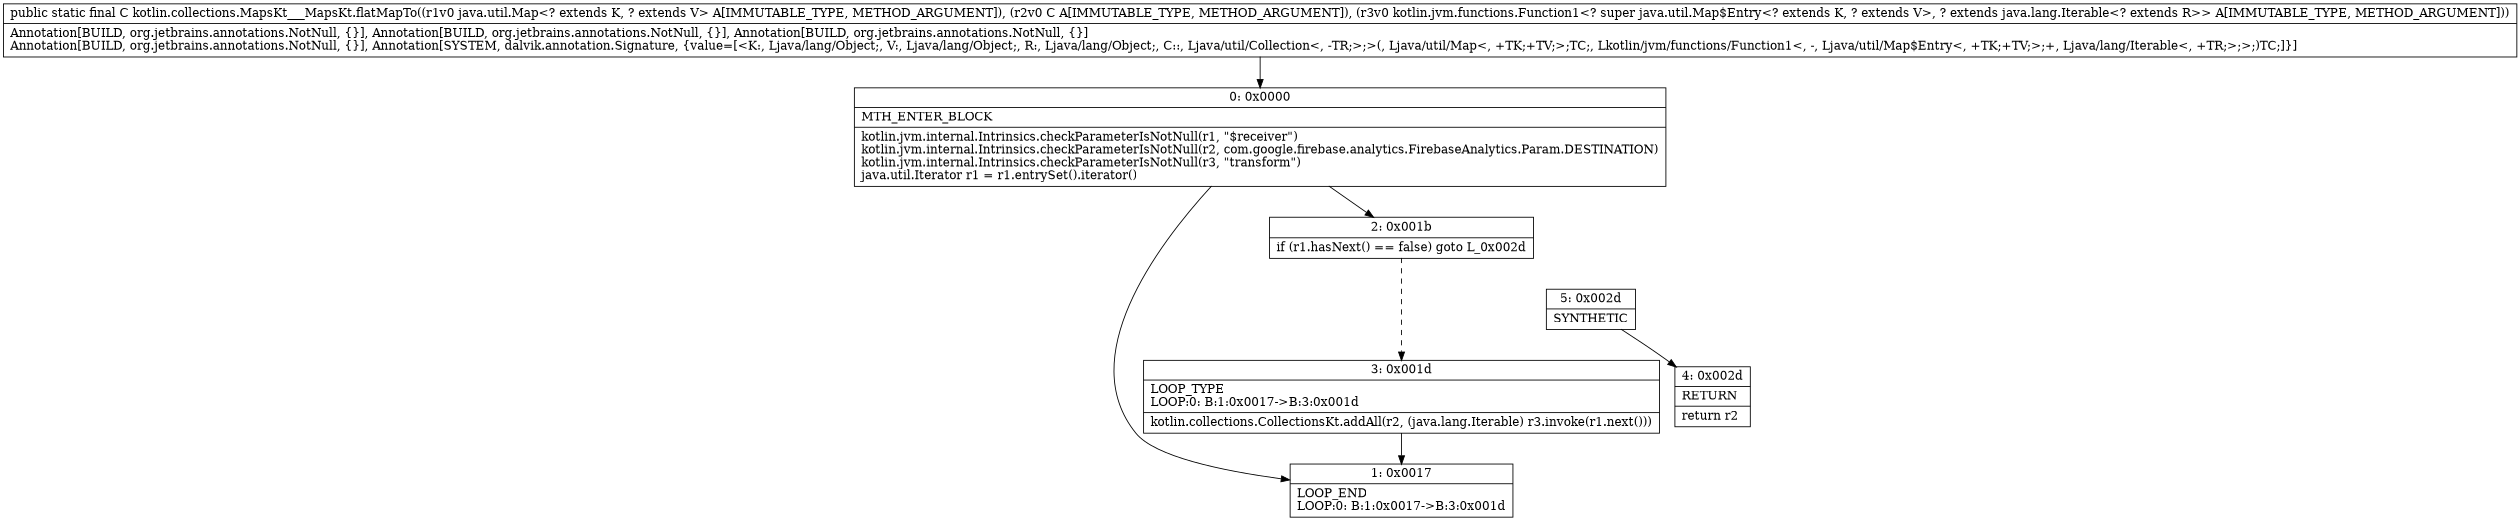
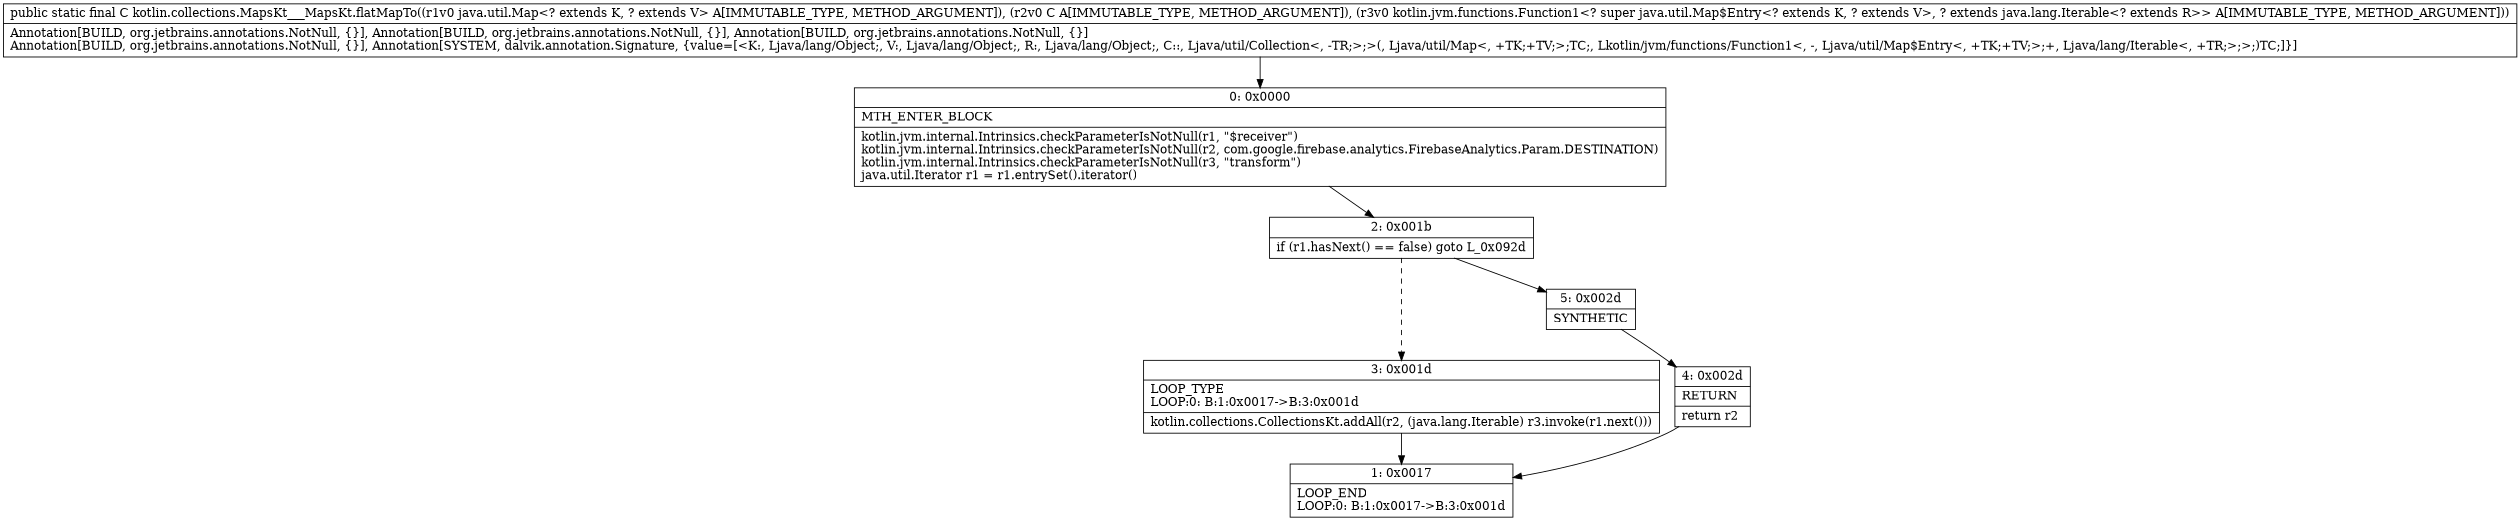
(1402, 248) -> (1402, 248)
none -> (1496, 274)
(1115, 375) -> (1602, 457)
